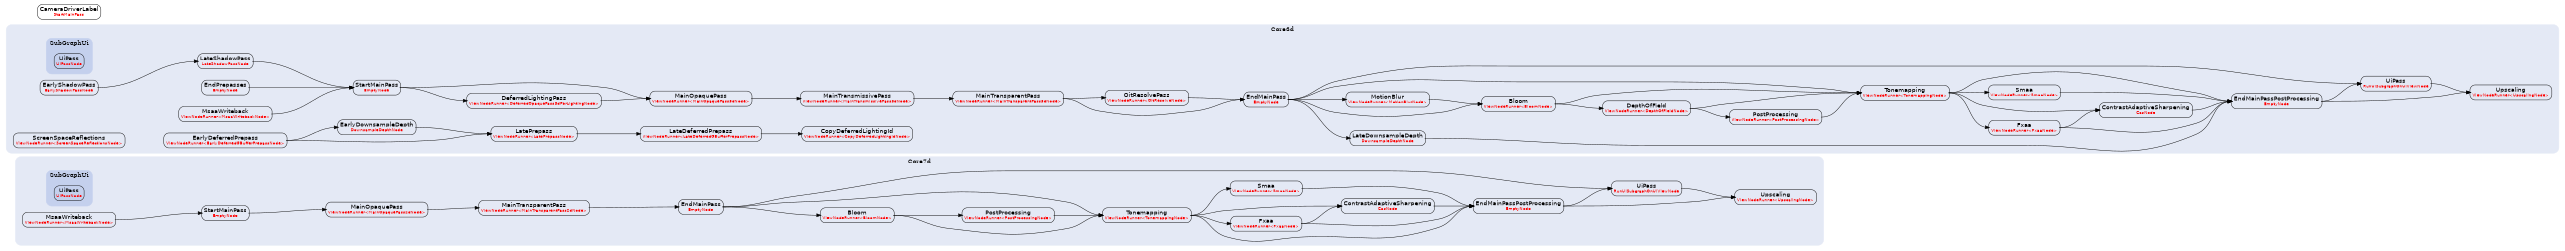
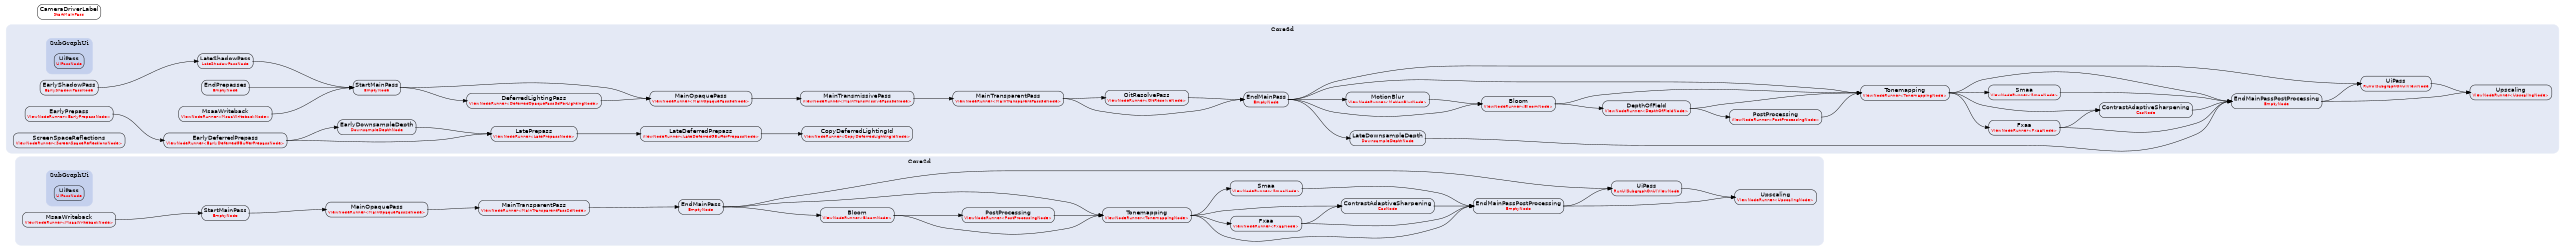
none -> (69, 114)
(920, 162) -> (920, 162)
